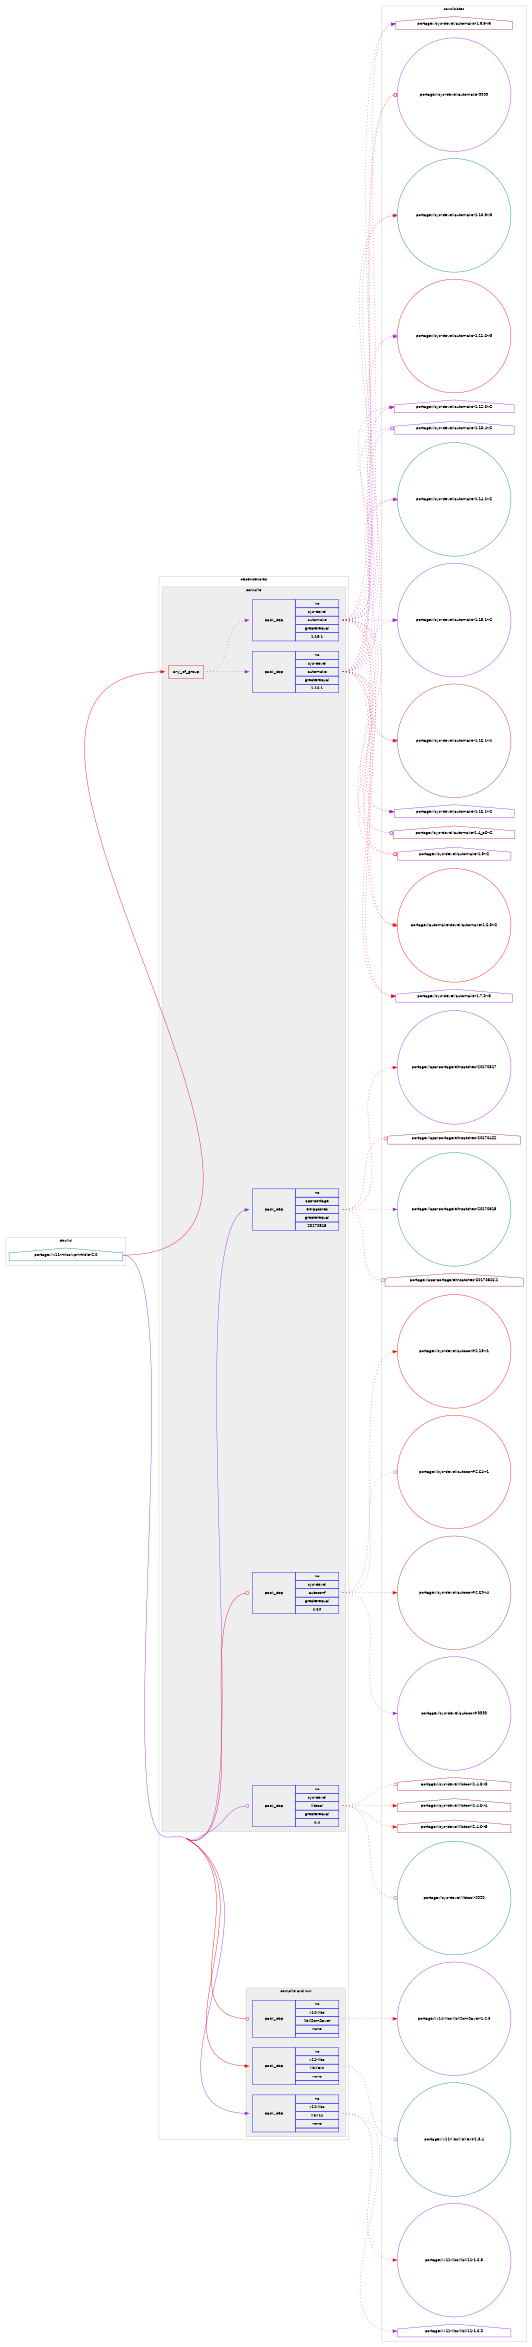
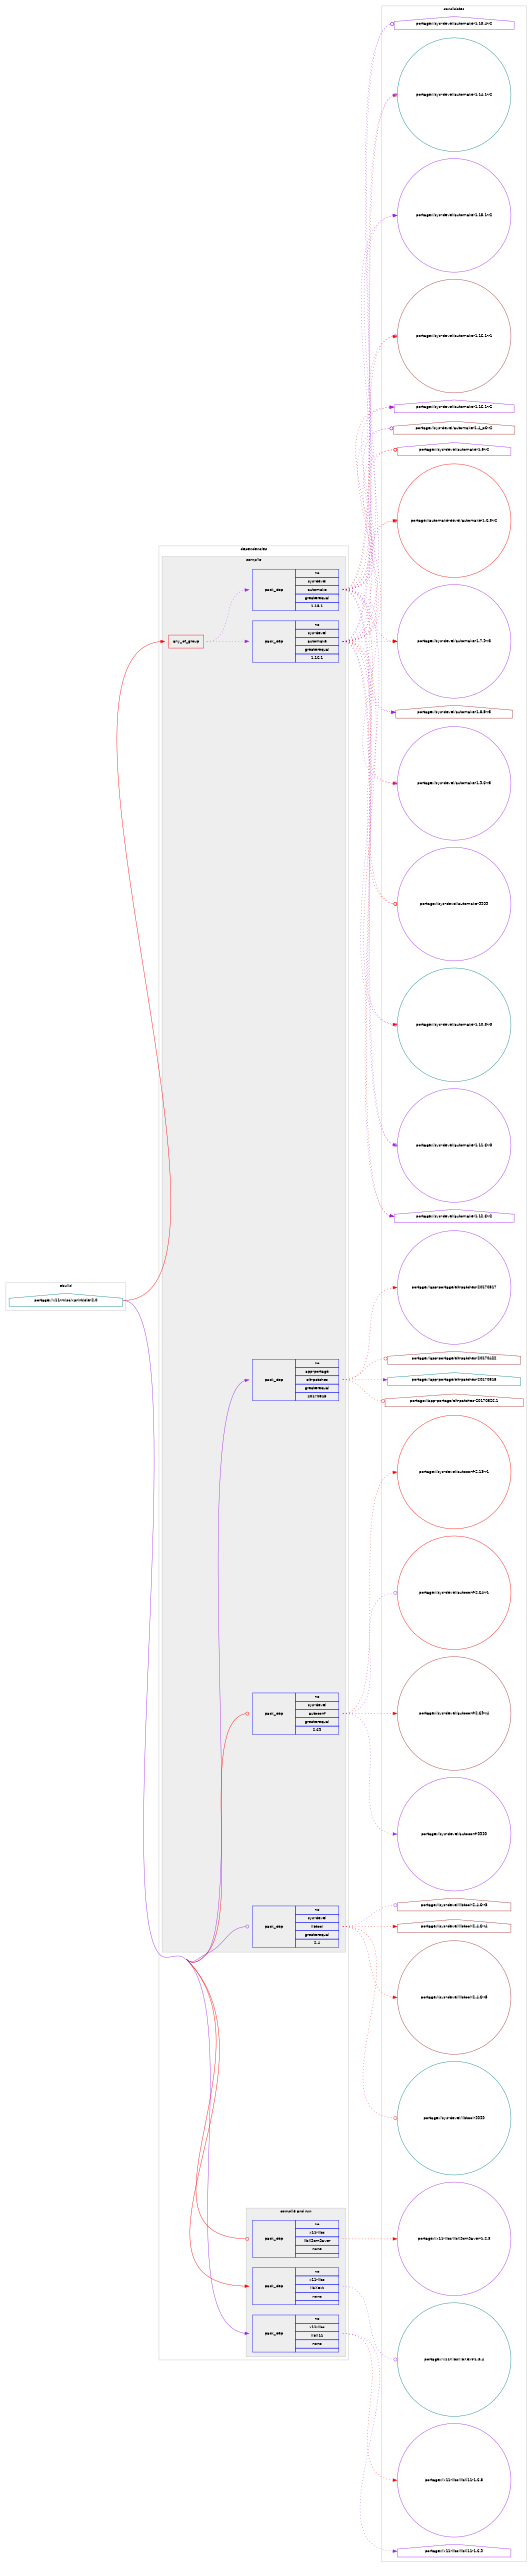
(454, 336) -> (454, 1145)
none -> (454, 783)
(454, 996) -> (454, 641)
(454, 1209) -> (454, 1380)
(454, 1827) -> (454, 1997)
